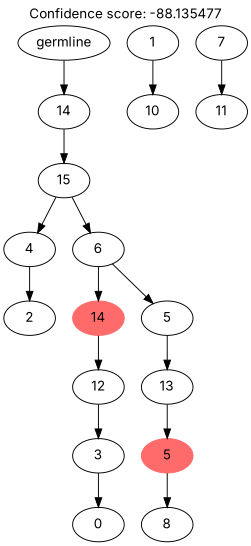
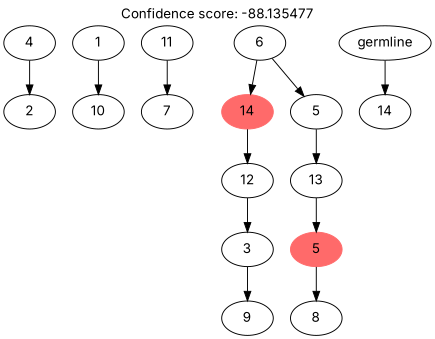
(222, 73) -> (167, 73)
(64, 181) -> none
(98, 525) -> (247, 318)
